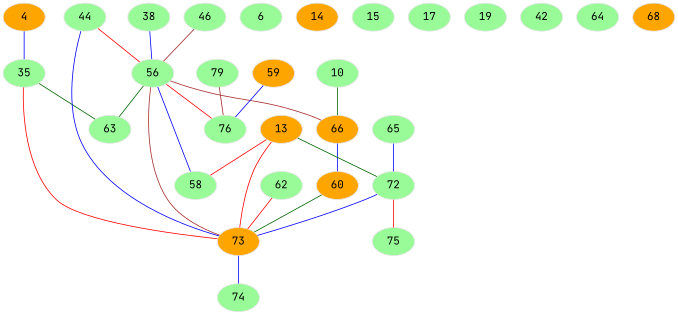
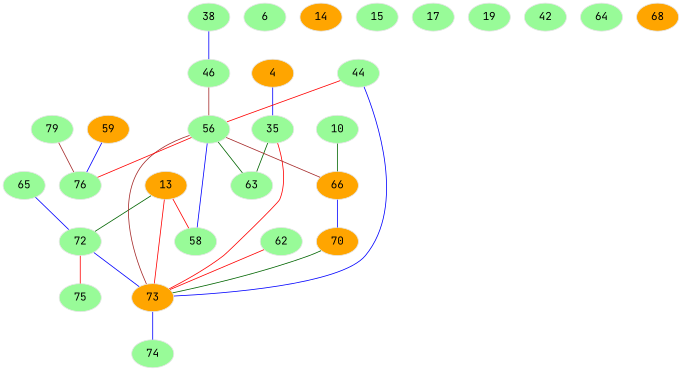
(151, 45) -> (209, 45)
(337, 185) -> (337, 242)
